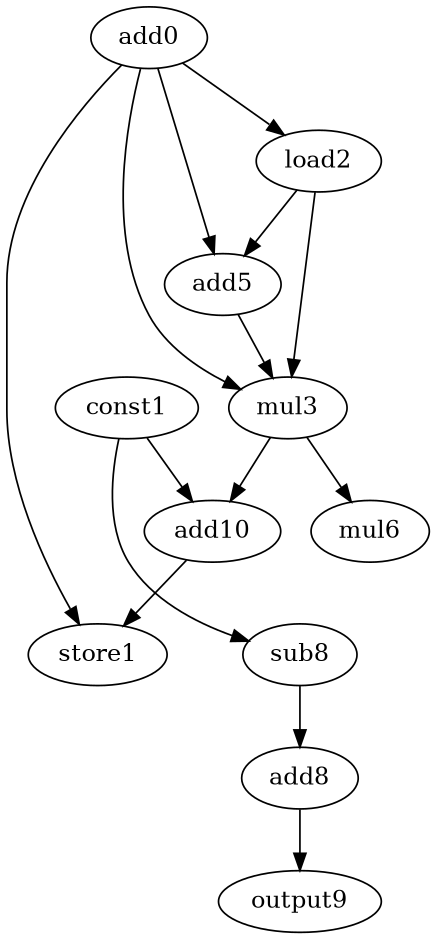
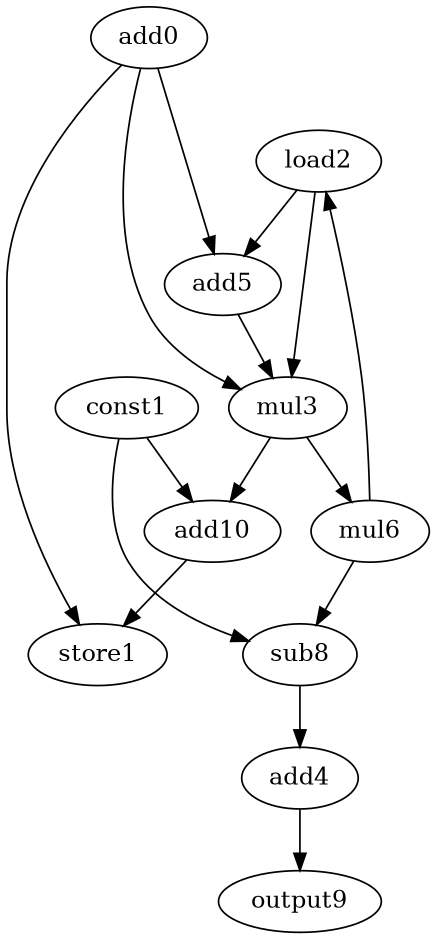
(226, 94) -> (358, 354)
none -> (339, 585)
(300, 778) -> (300, 778)
